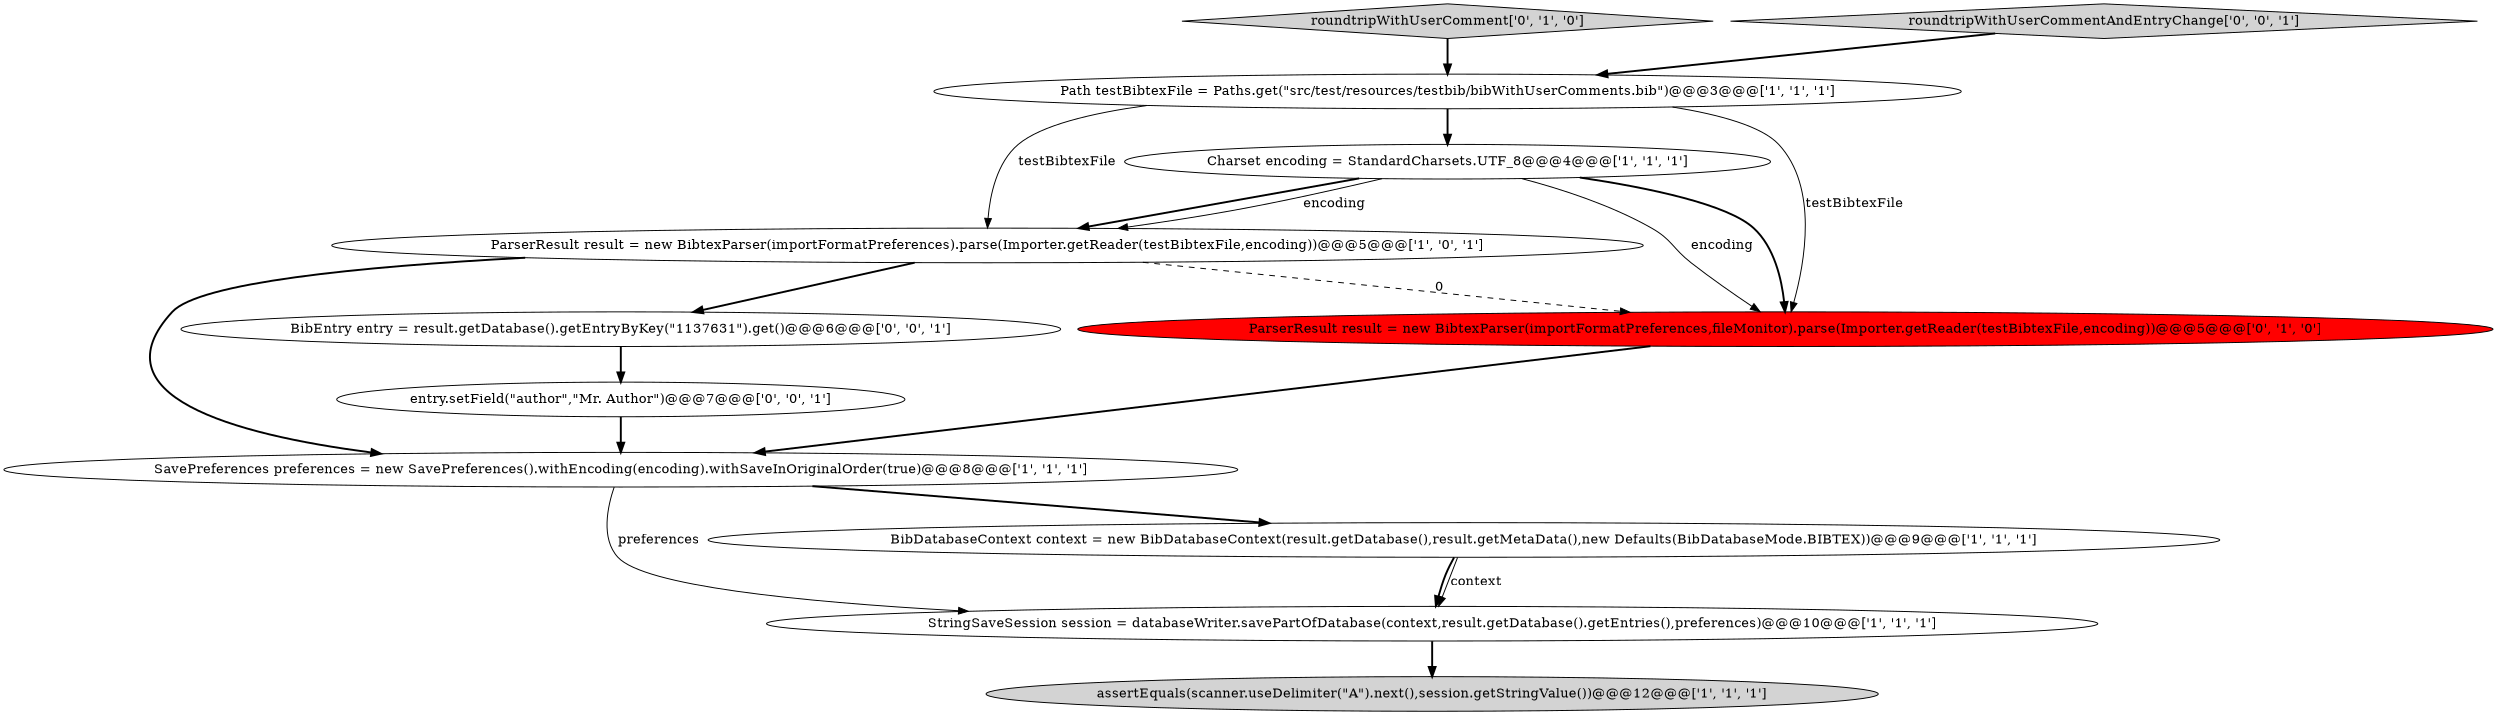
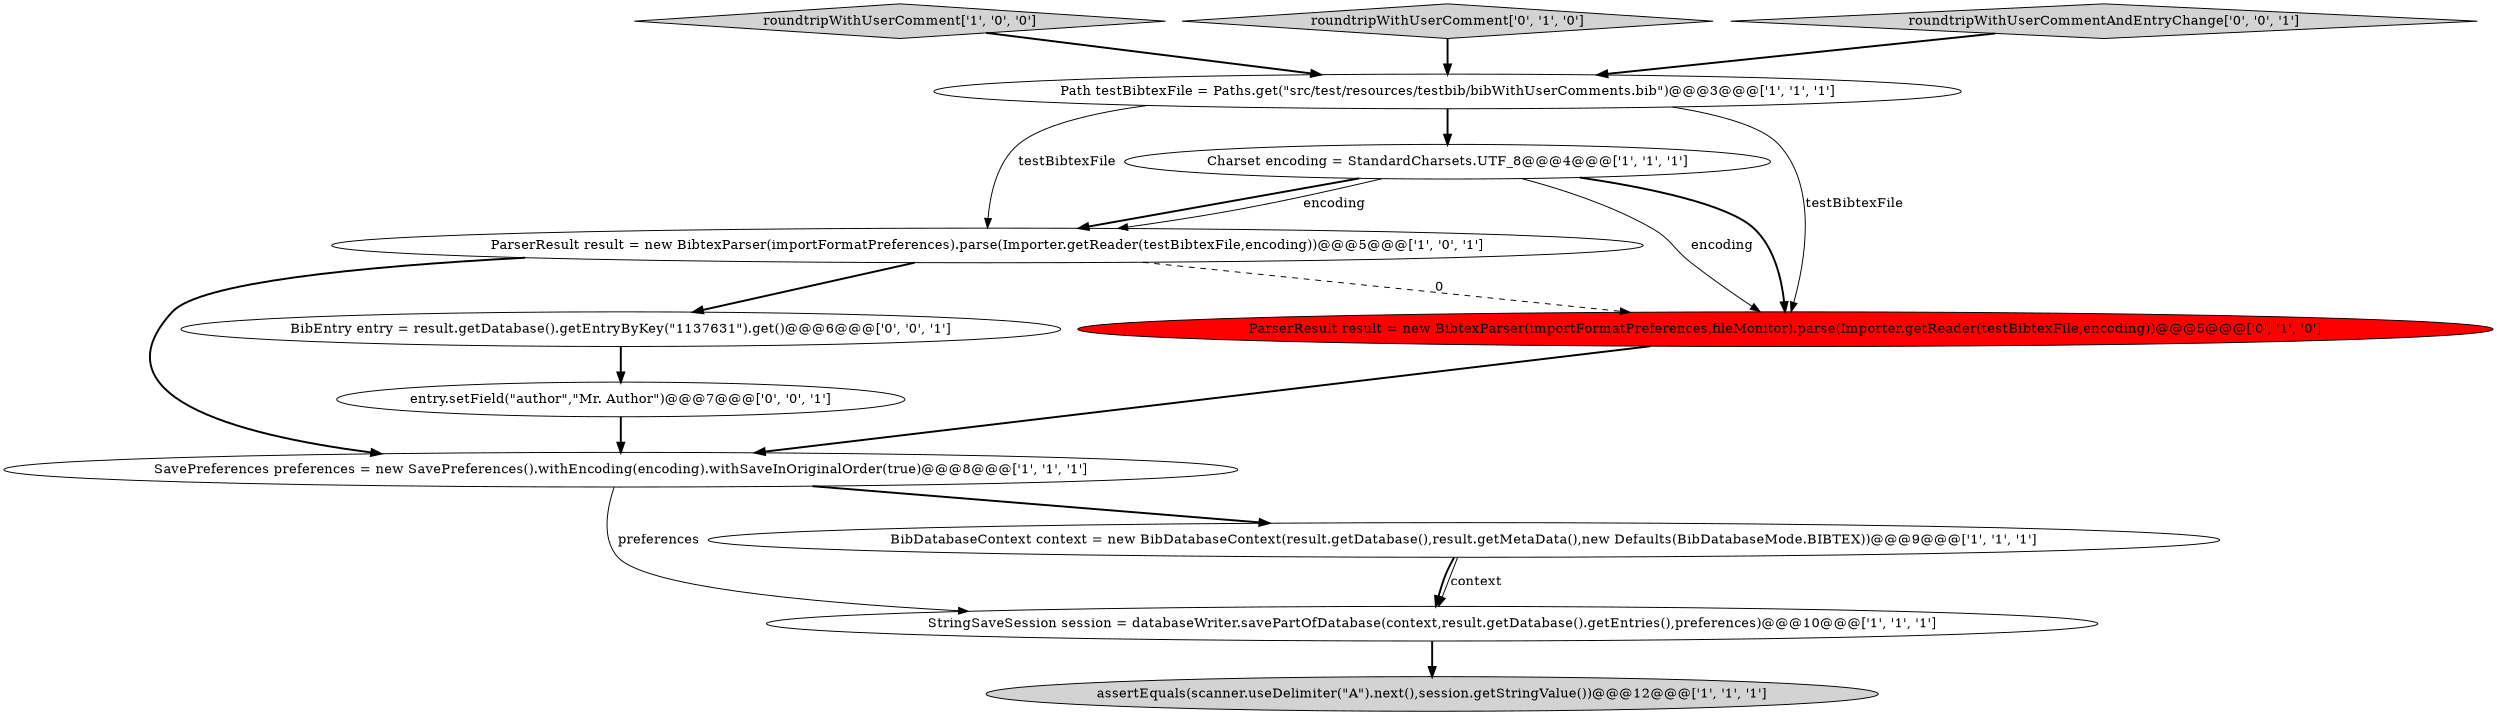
none -> (900, 21)
